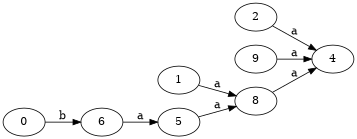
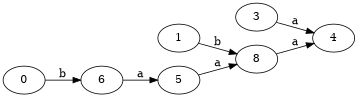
(256, 17) -> none
(256, 59) -> (257, 17)
(217, 84) -> (218, 42)
